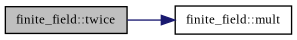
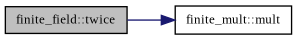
(233, 20) -> (233, 20)
